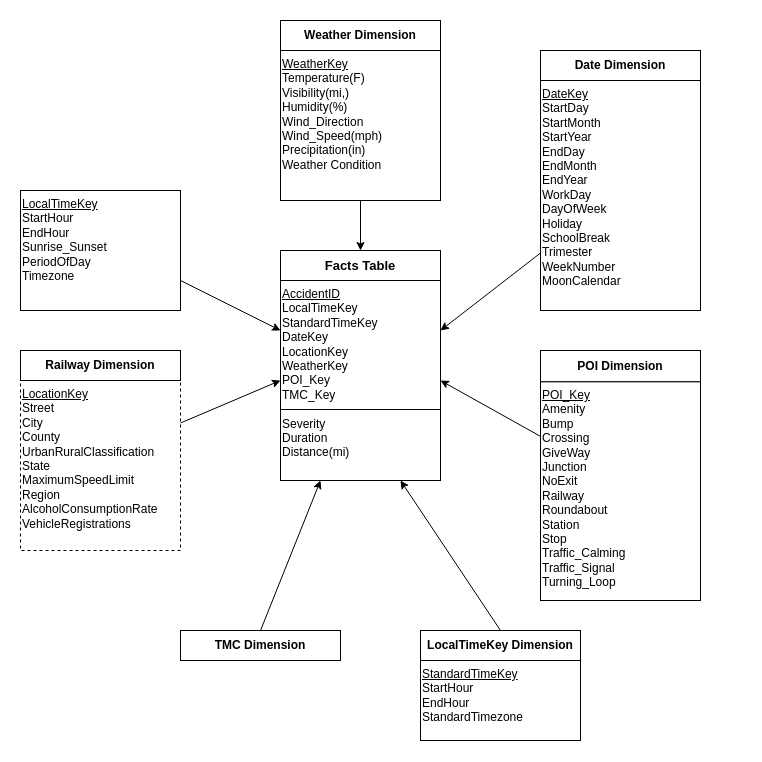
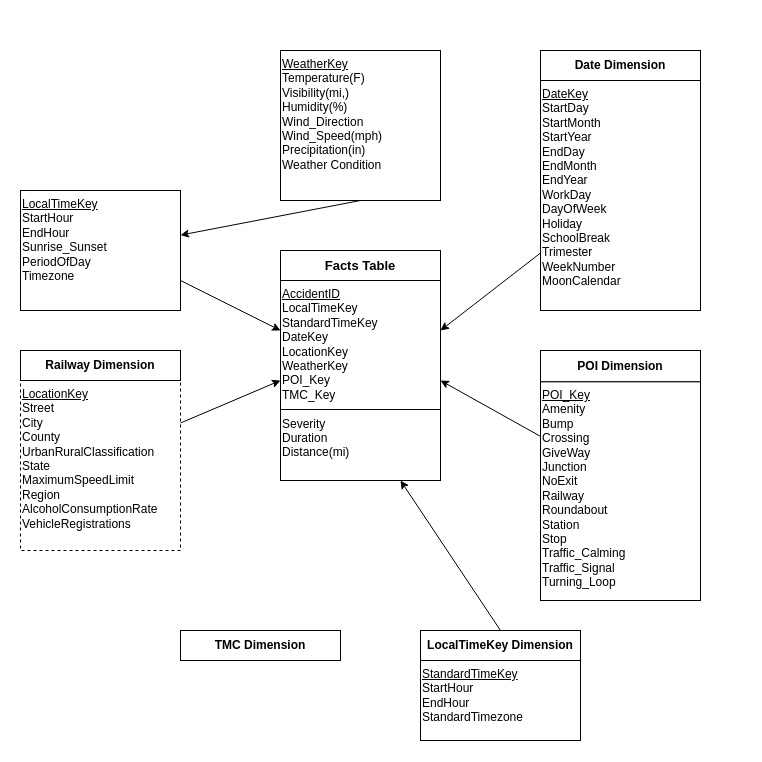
(361, 36) -> none
(361, 222) -> (274, 217)
(289, 559) -> none
